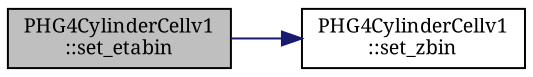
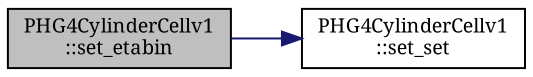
(413, 38) -> (413, 38)
